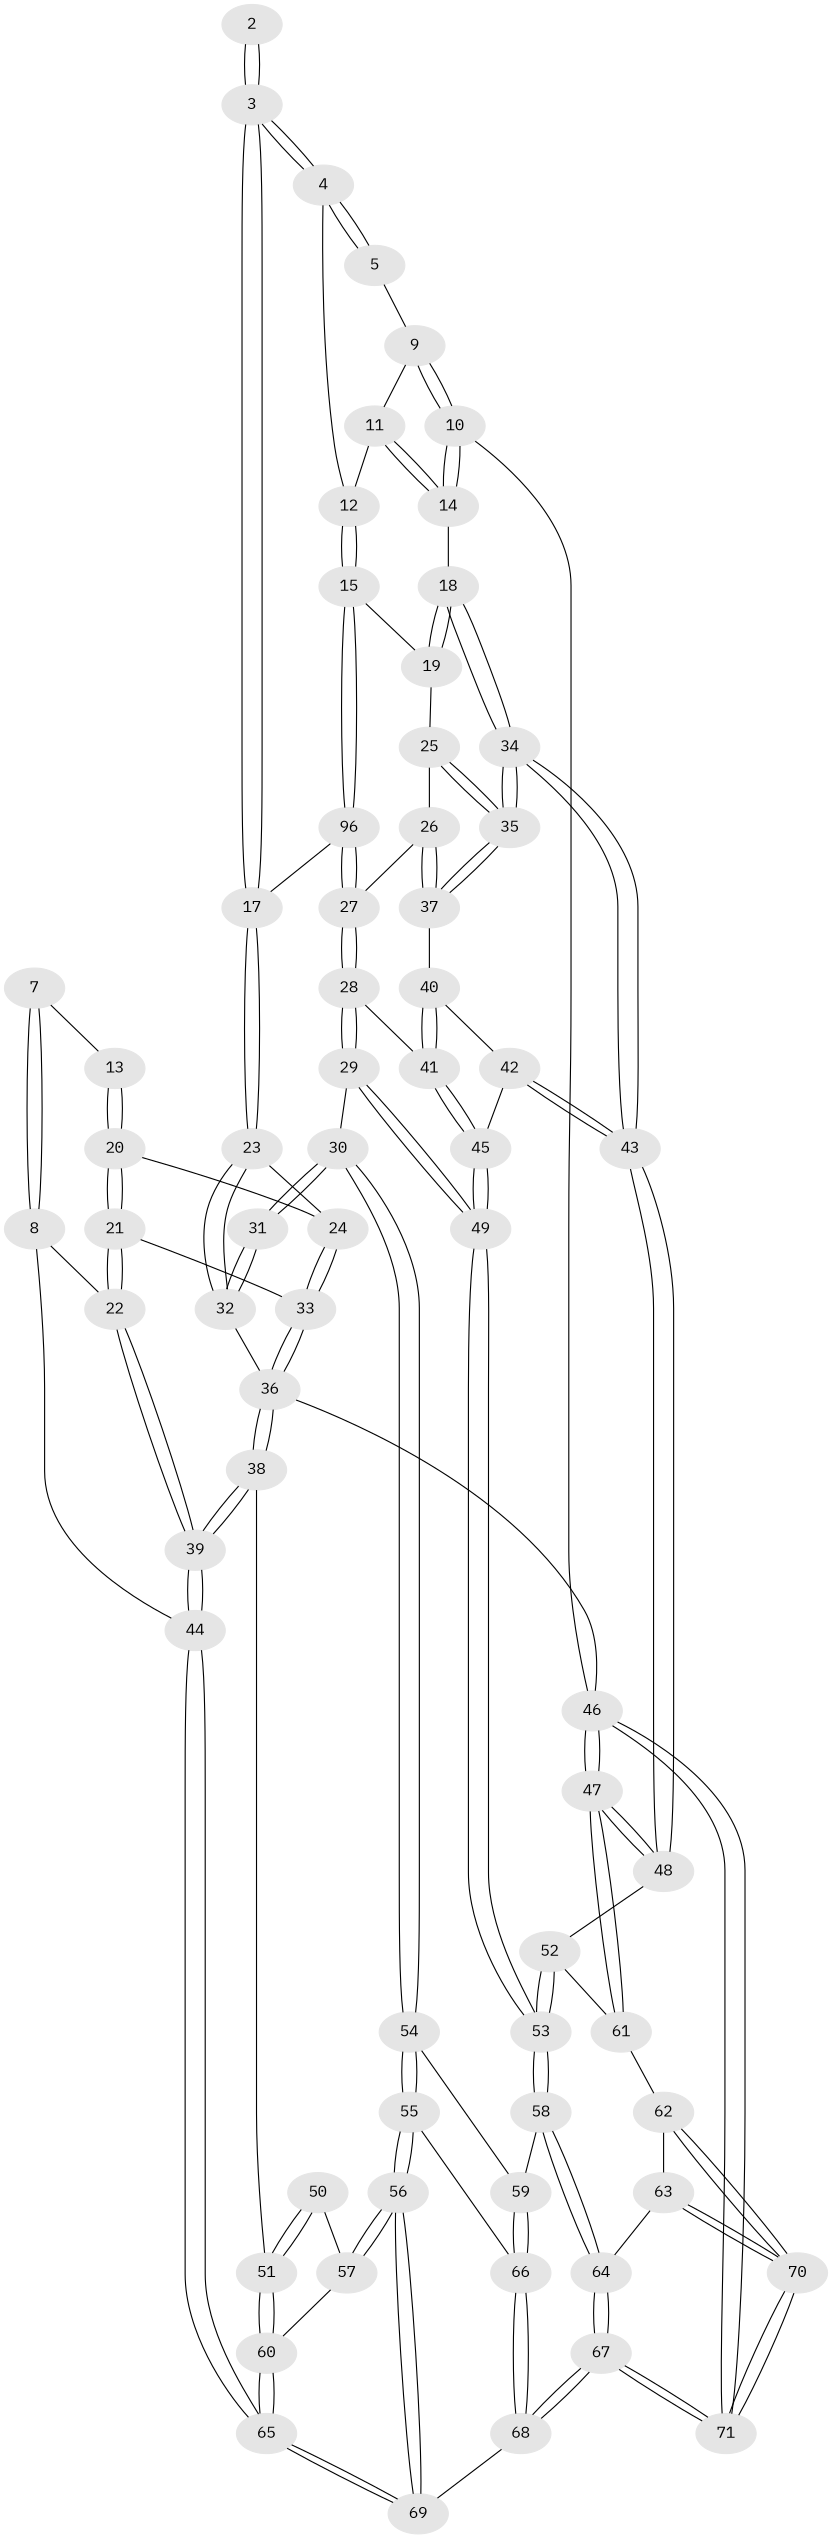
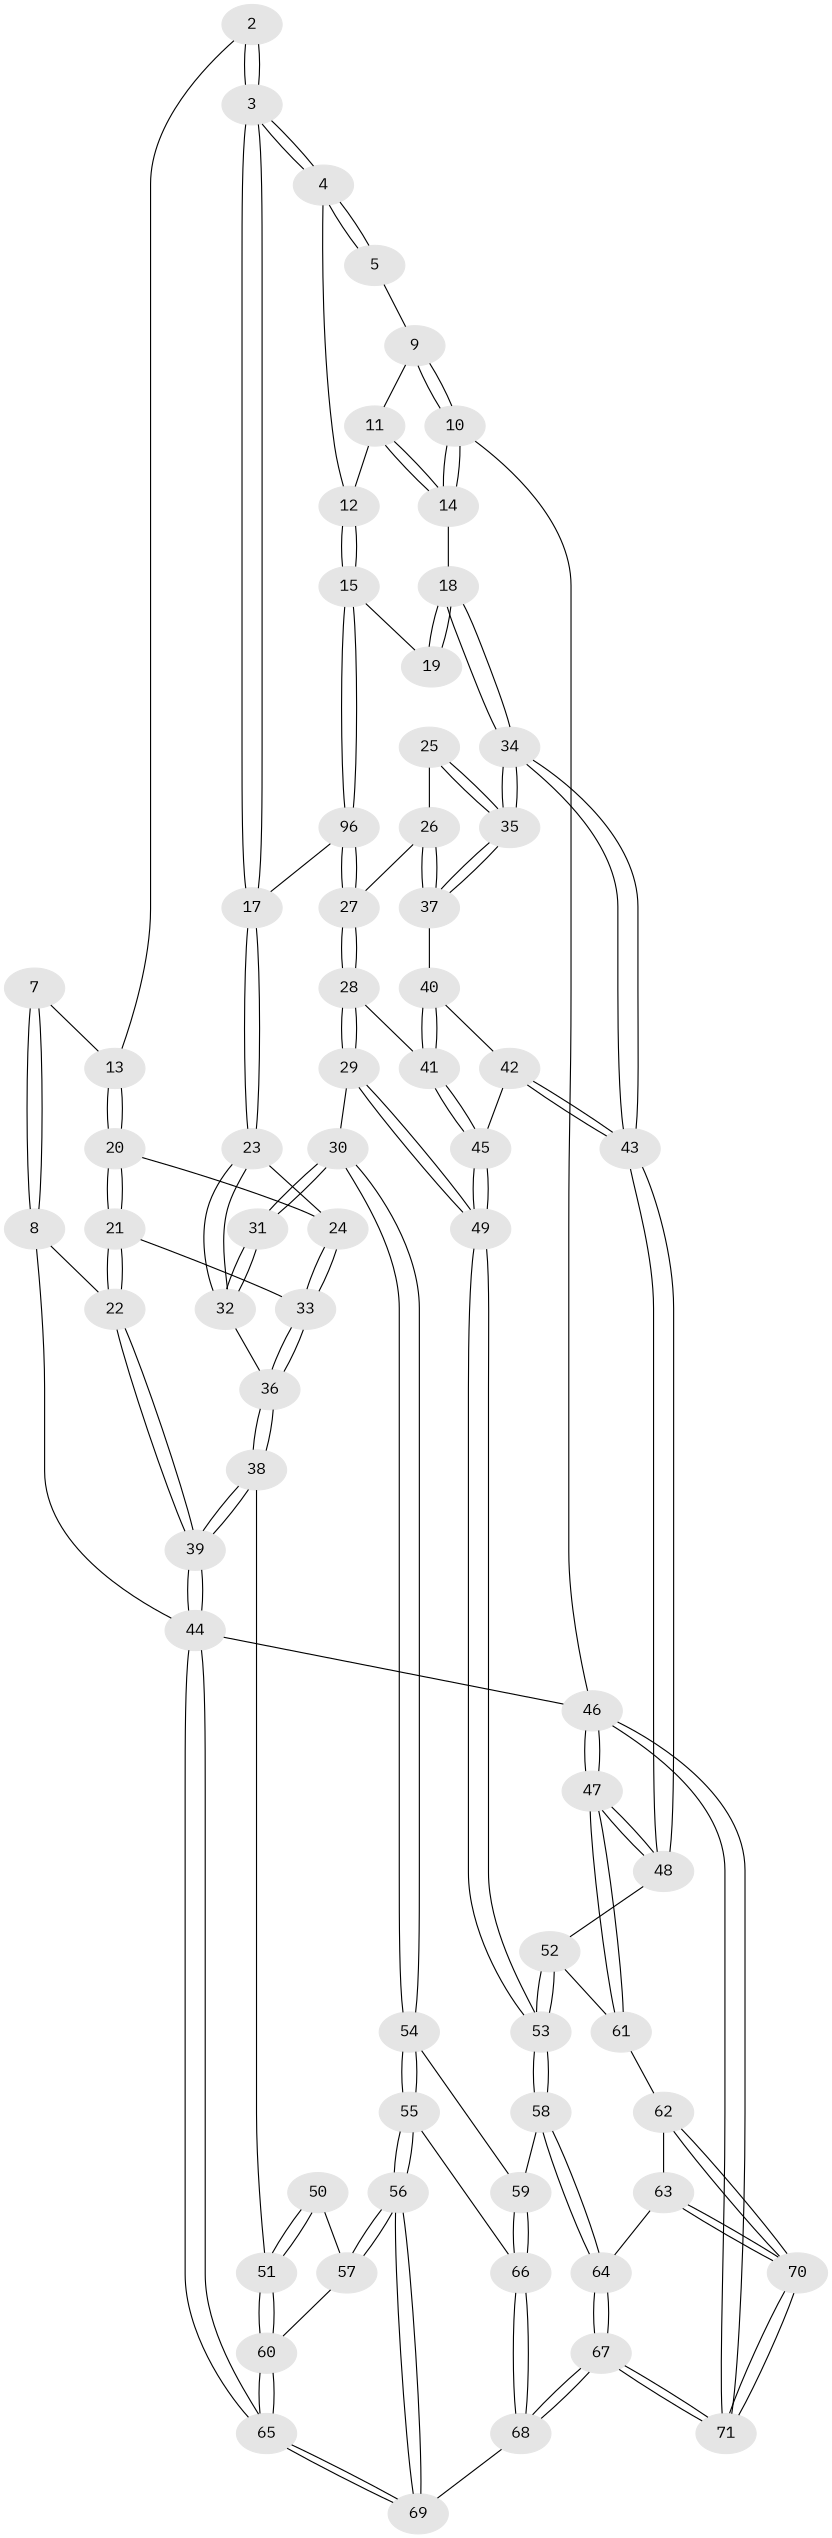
none -> (151, 533)
(430, 707) -> none
(499, 1514) -> (385, 1669)
